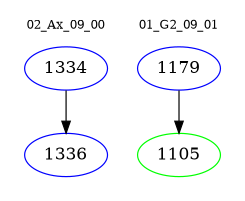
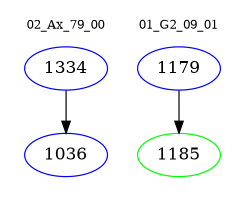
(66, 26) -> (66, 26)
(66, 155) -> (66, 155)
(179, 155) -> (179, 155)
